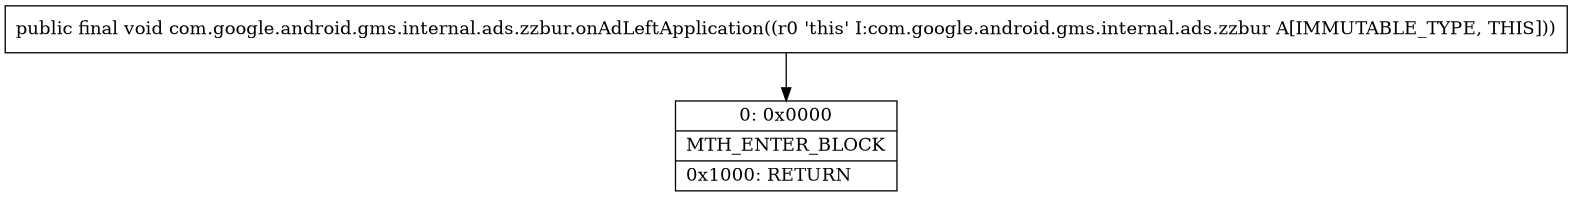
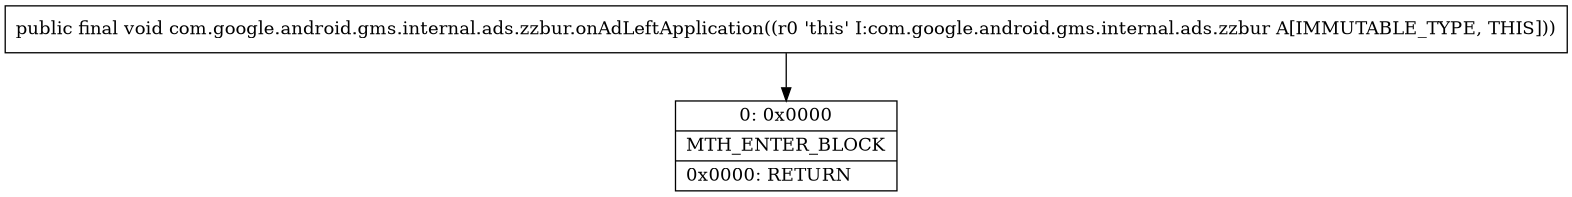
(778, 175) -> (778, 175)
